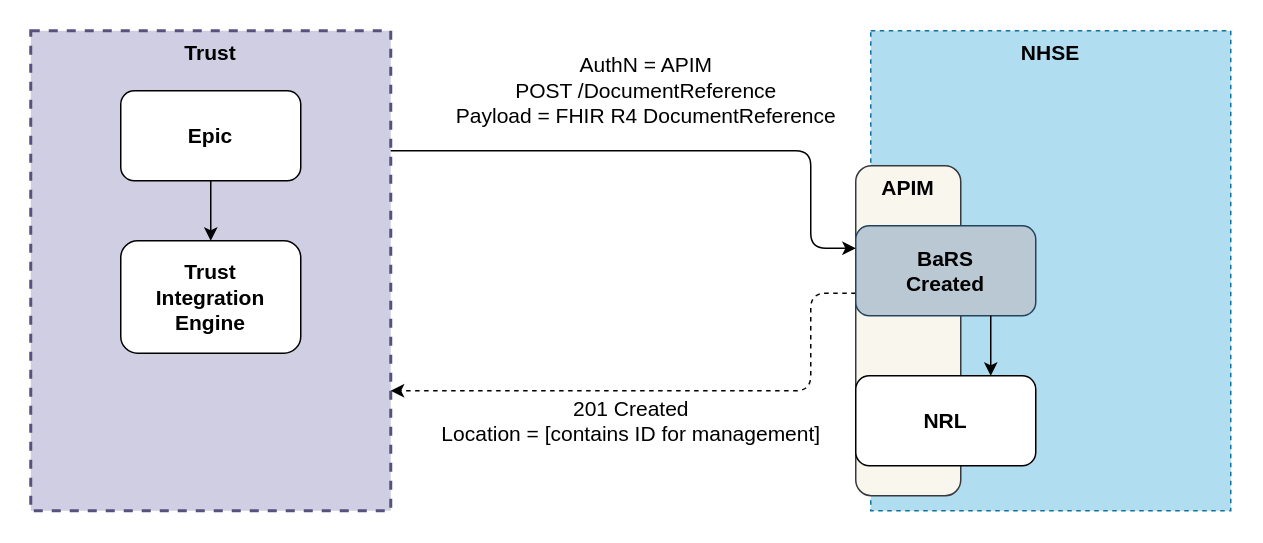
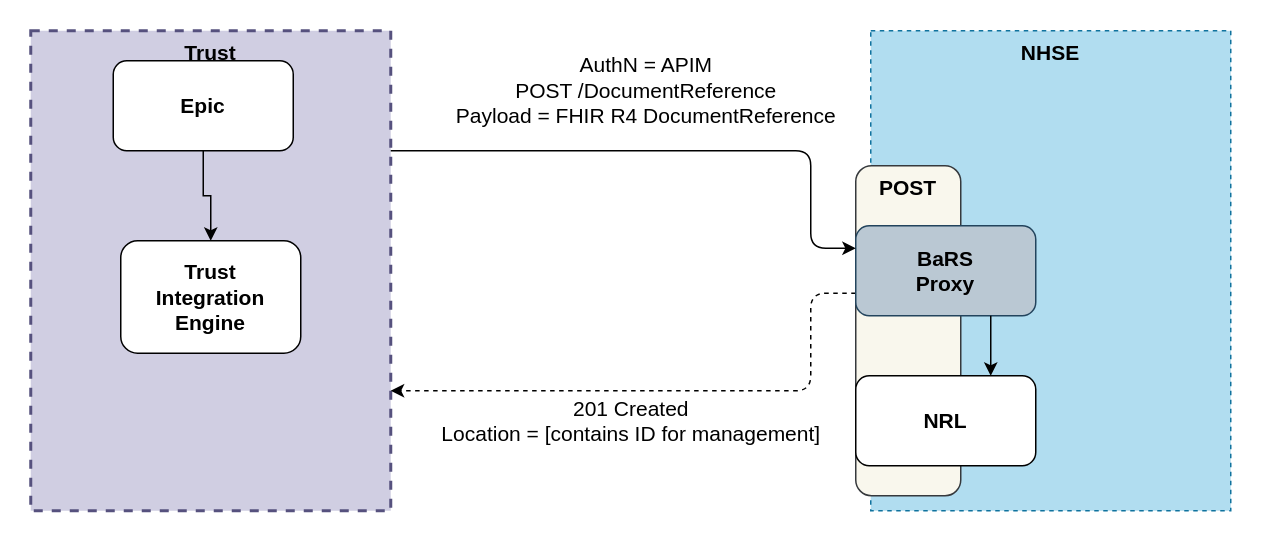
(211, 136) -> (203, 106)
(908, 189) -> (908, 189)
(946, 271) -> (946, 271)
